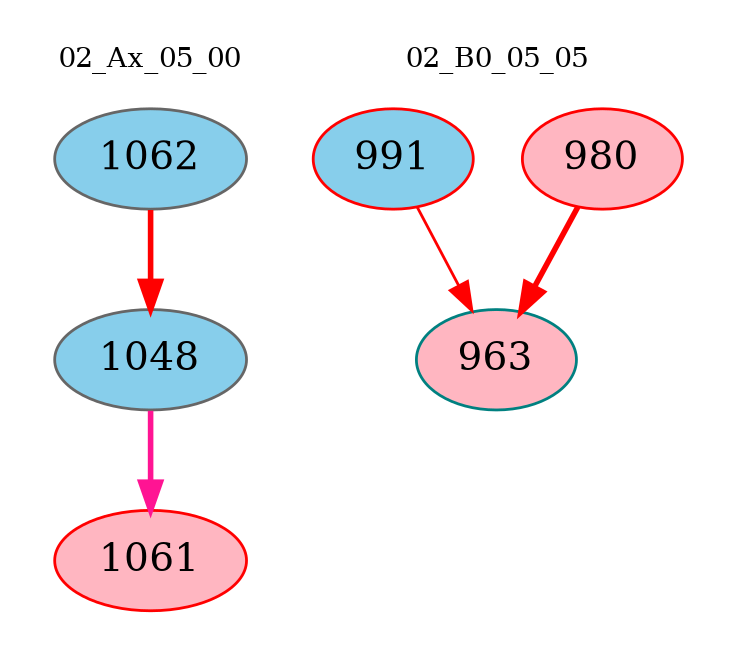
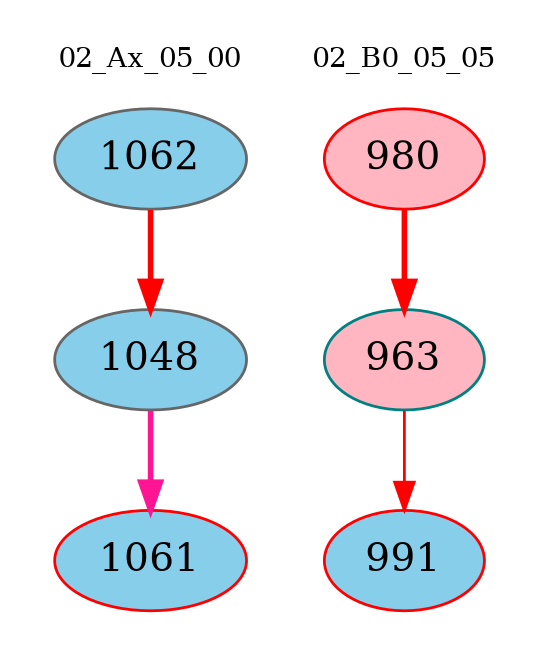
(438, 246) -> (404, 446)
(151, 561) -> (151, 561)
